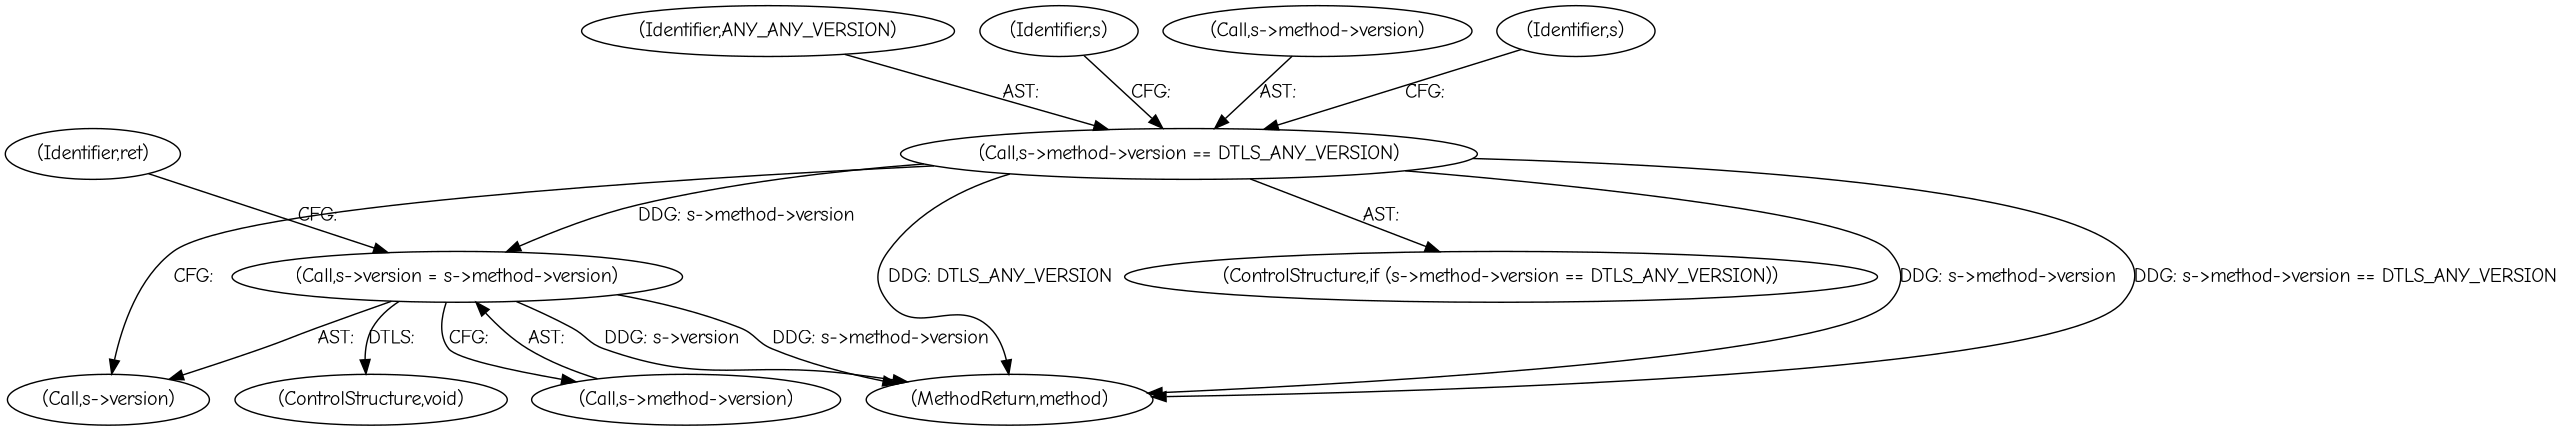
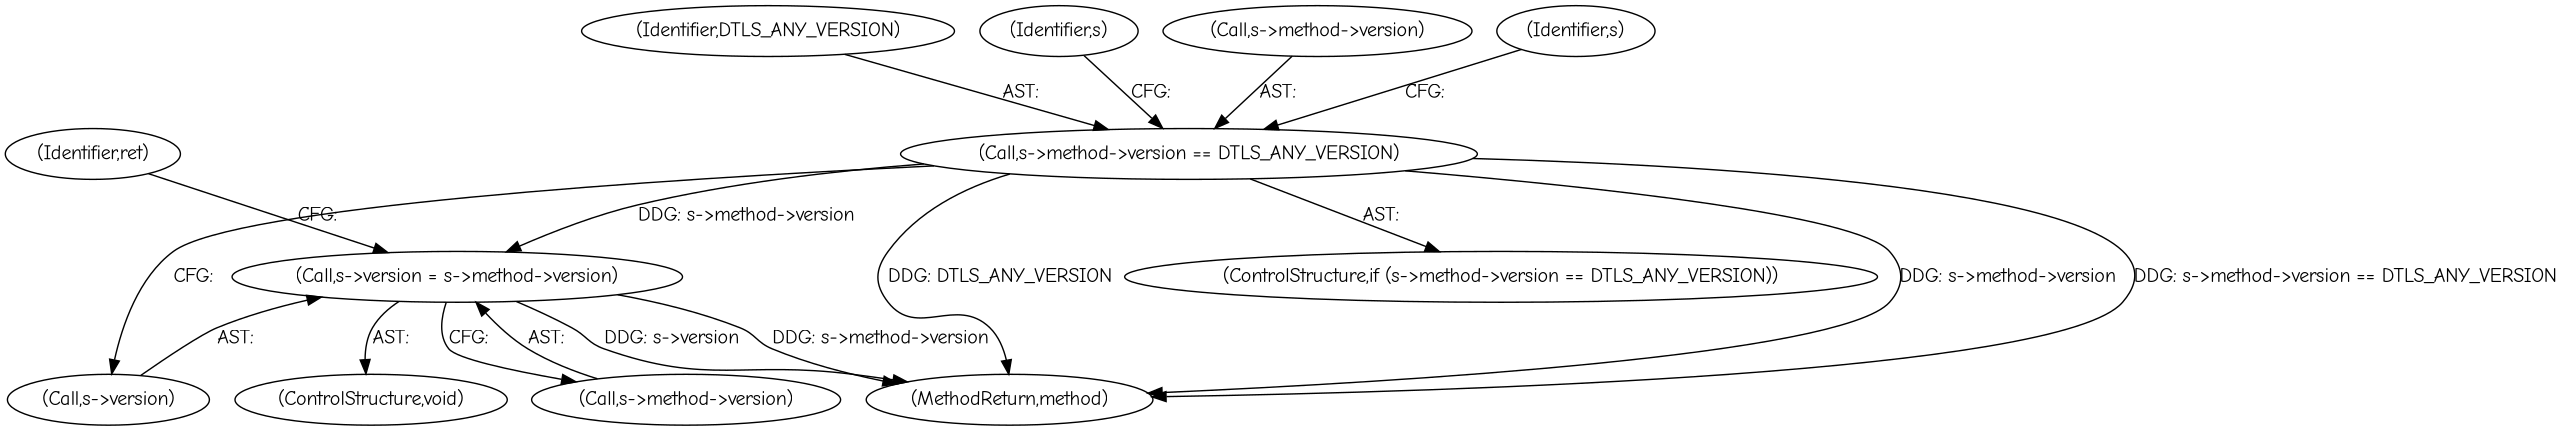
(768, 31) -> (768, 31)
(394, 338) -> (394, 338)
(287, 339) -> (219, 327)
